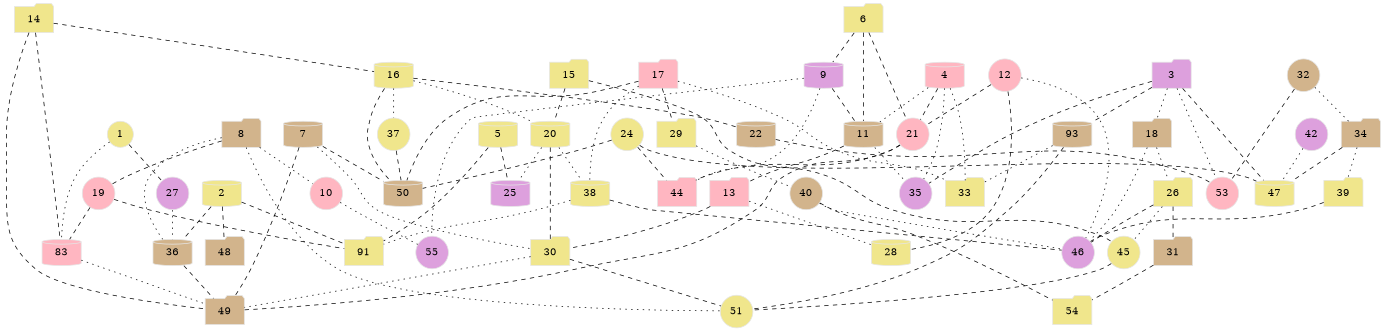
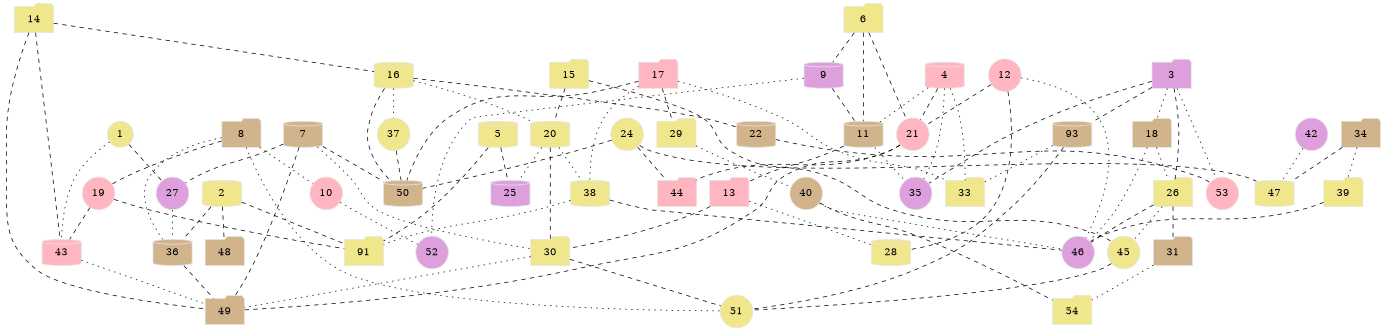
(1304, 75) -> none
(1223, 134) -> (1179, 134)
(775, 156) -> none
none -> (234, 162)
(62, 252) -> (62, 252)
(432, 252) -> (432, 252)
(1123, 283) -> (1123, 283)
